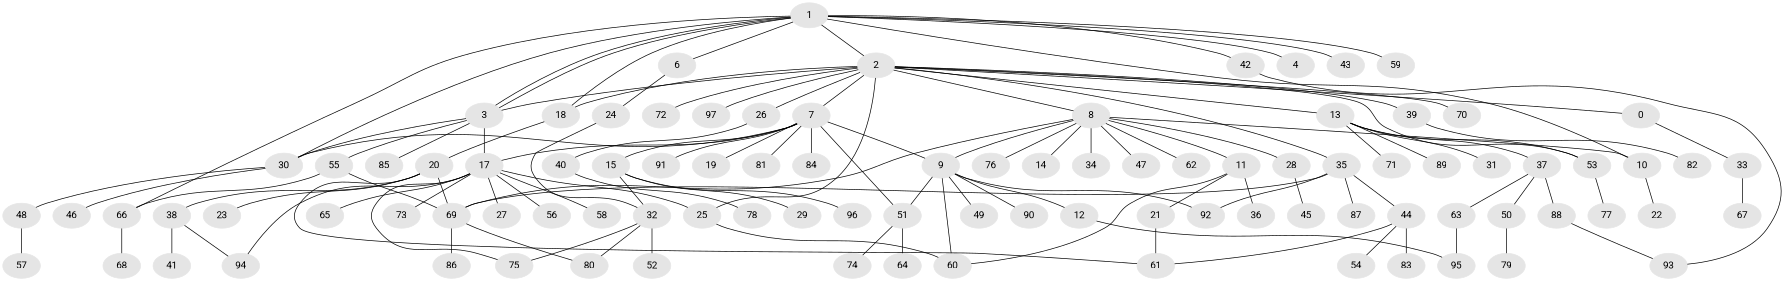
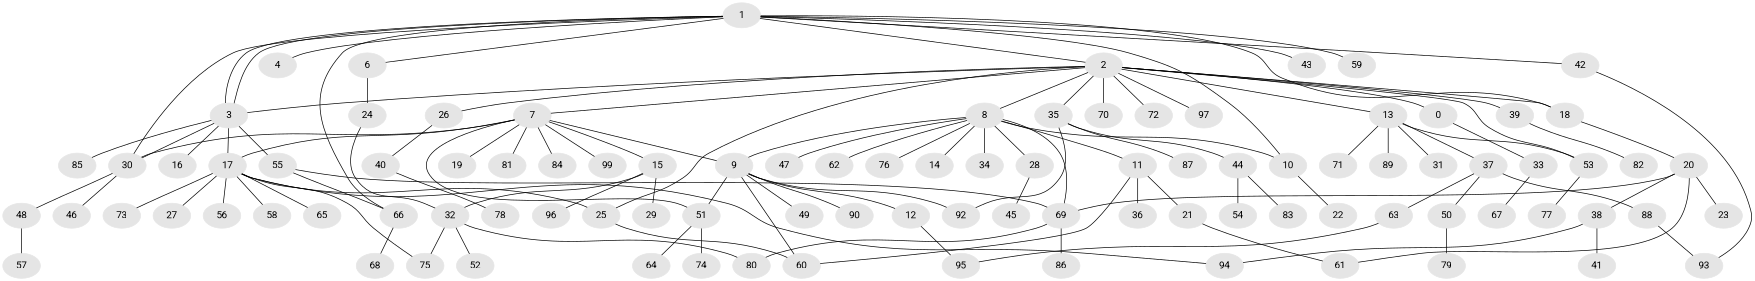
none -> (177, 166)
(661, 166) -> (607, 166)
(897, 191) -> none
(1285, 250) -> none
